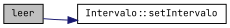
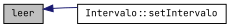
(56, 20) -> (65, 8)
